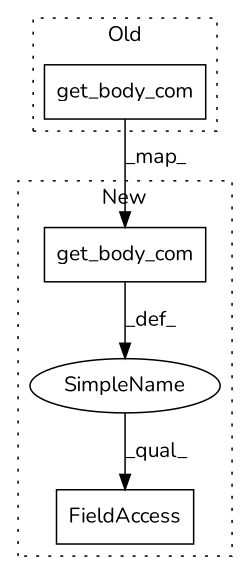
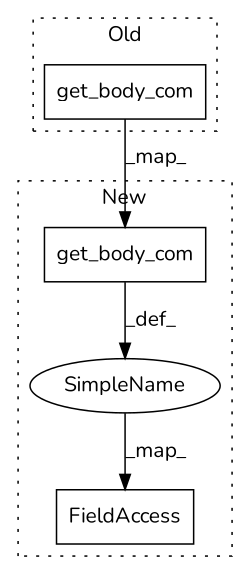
(157, 451) -> (156, 451)
